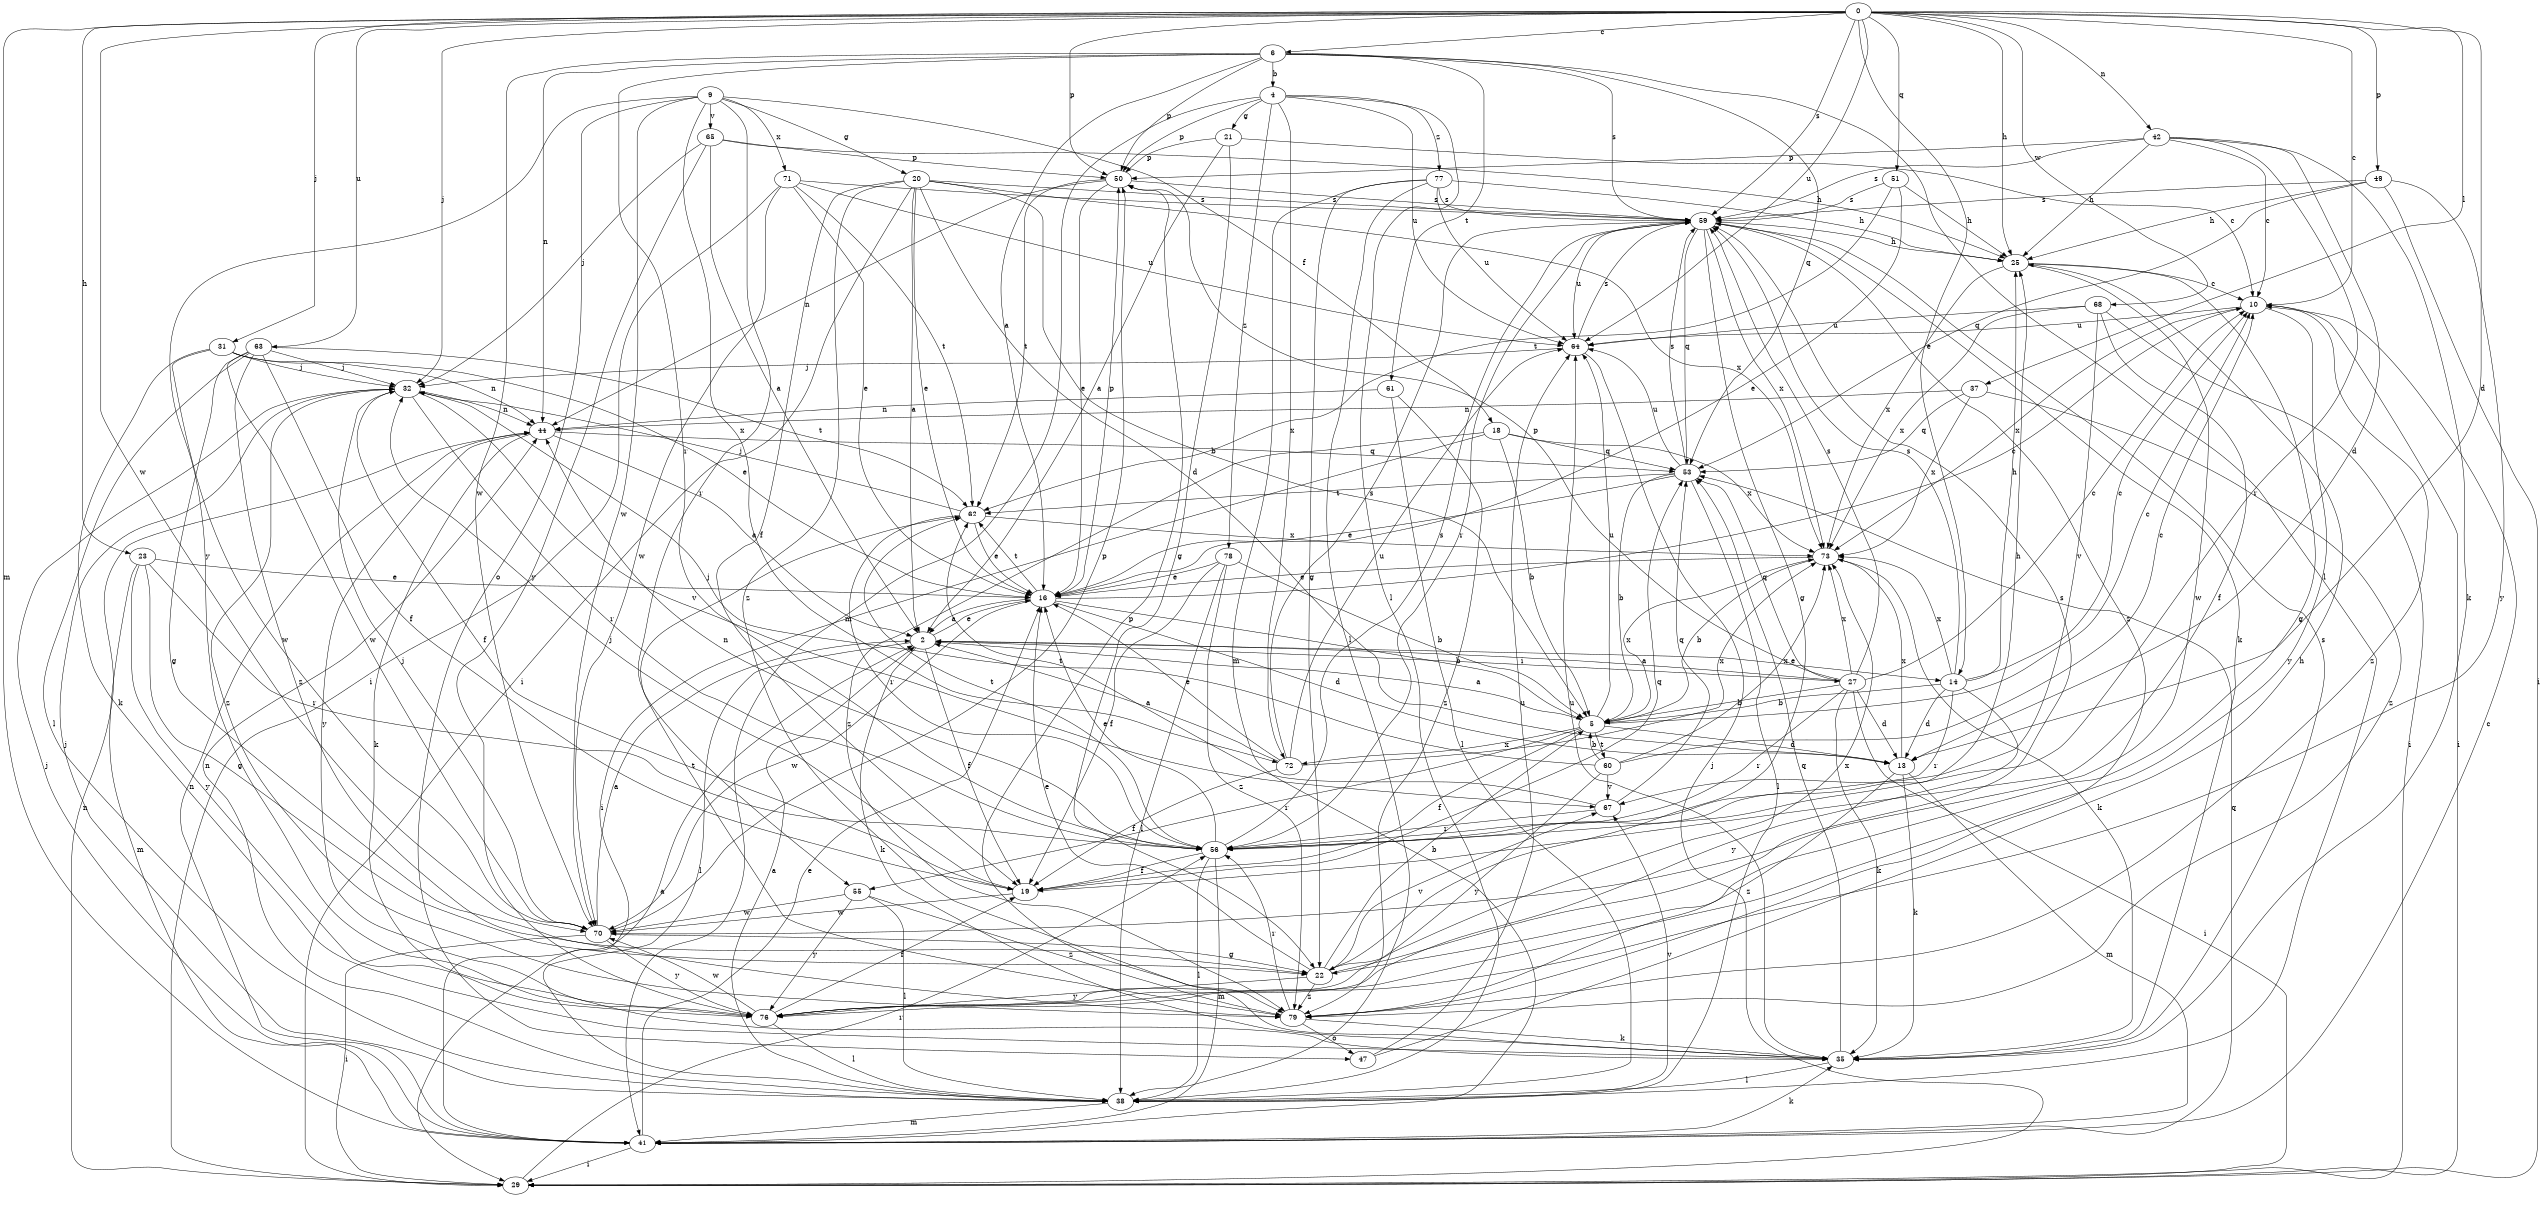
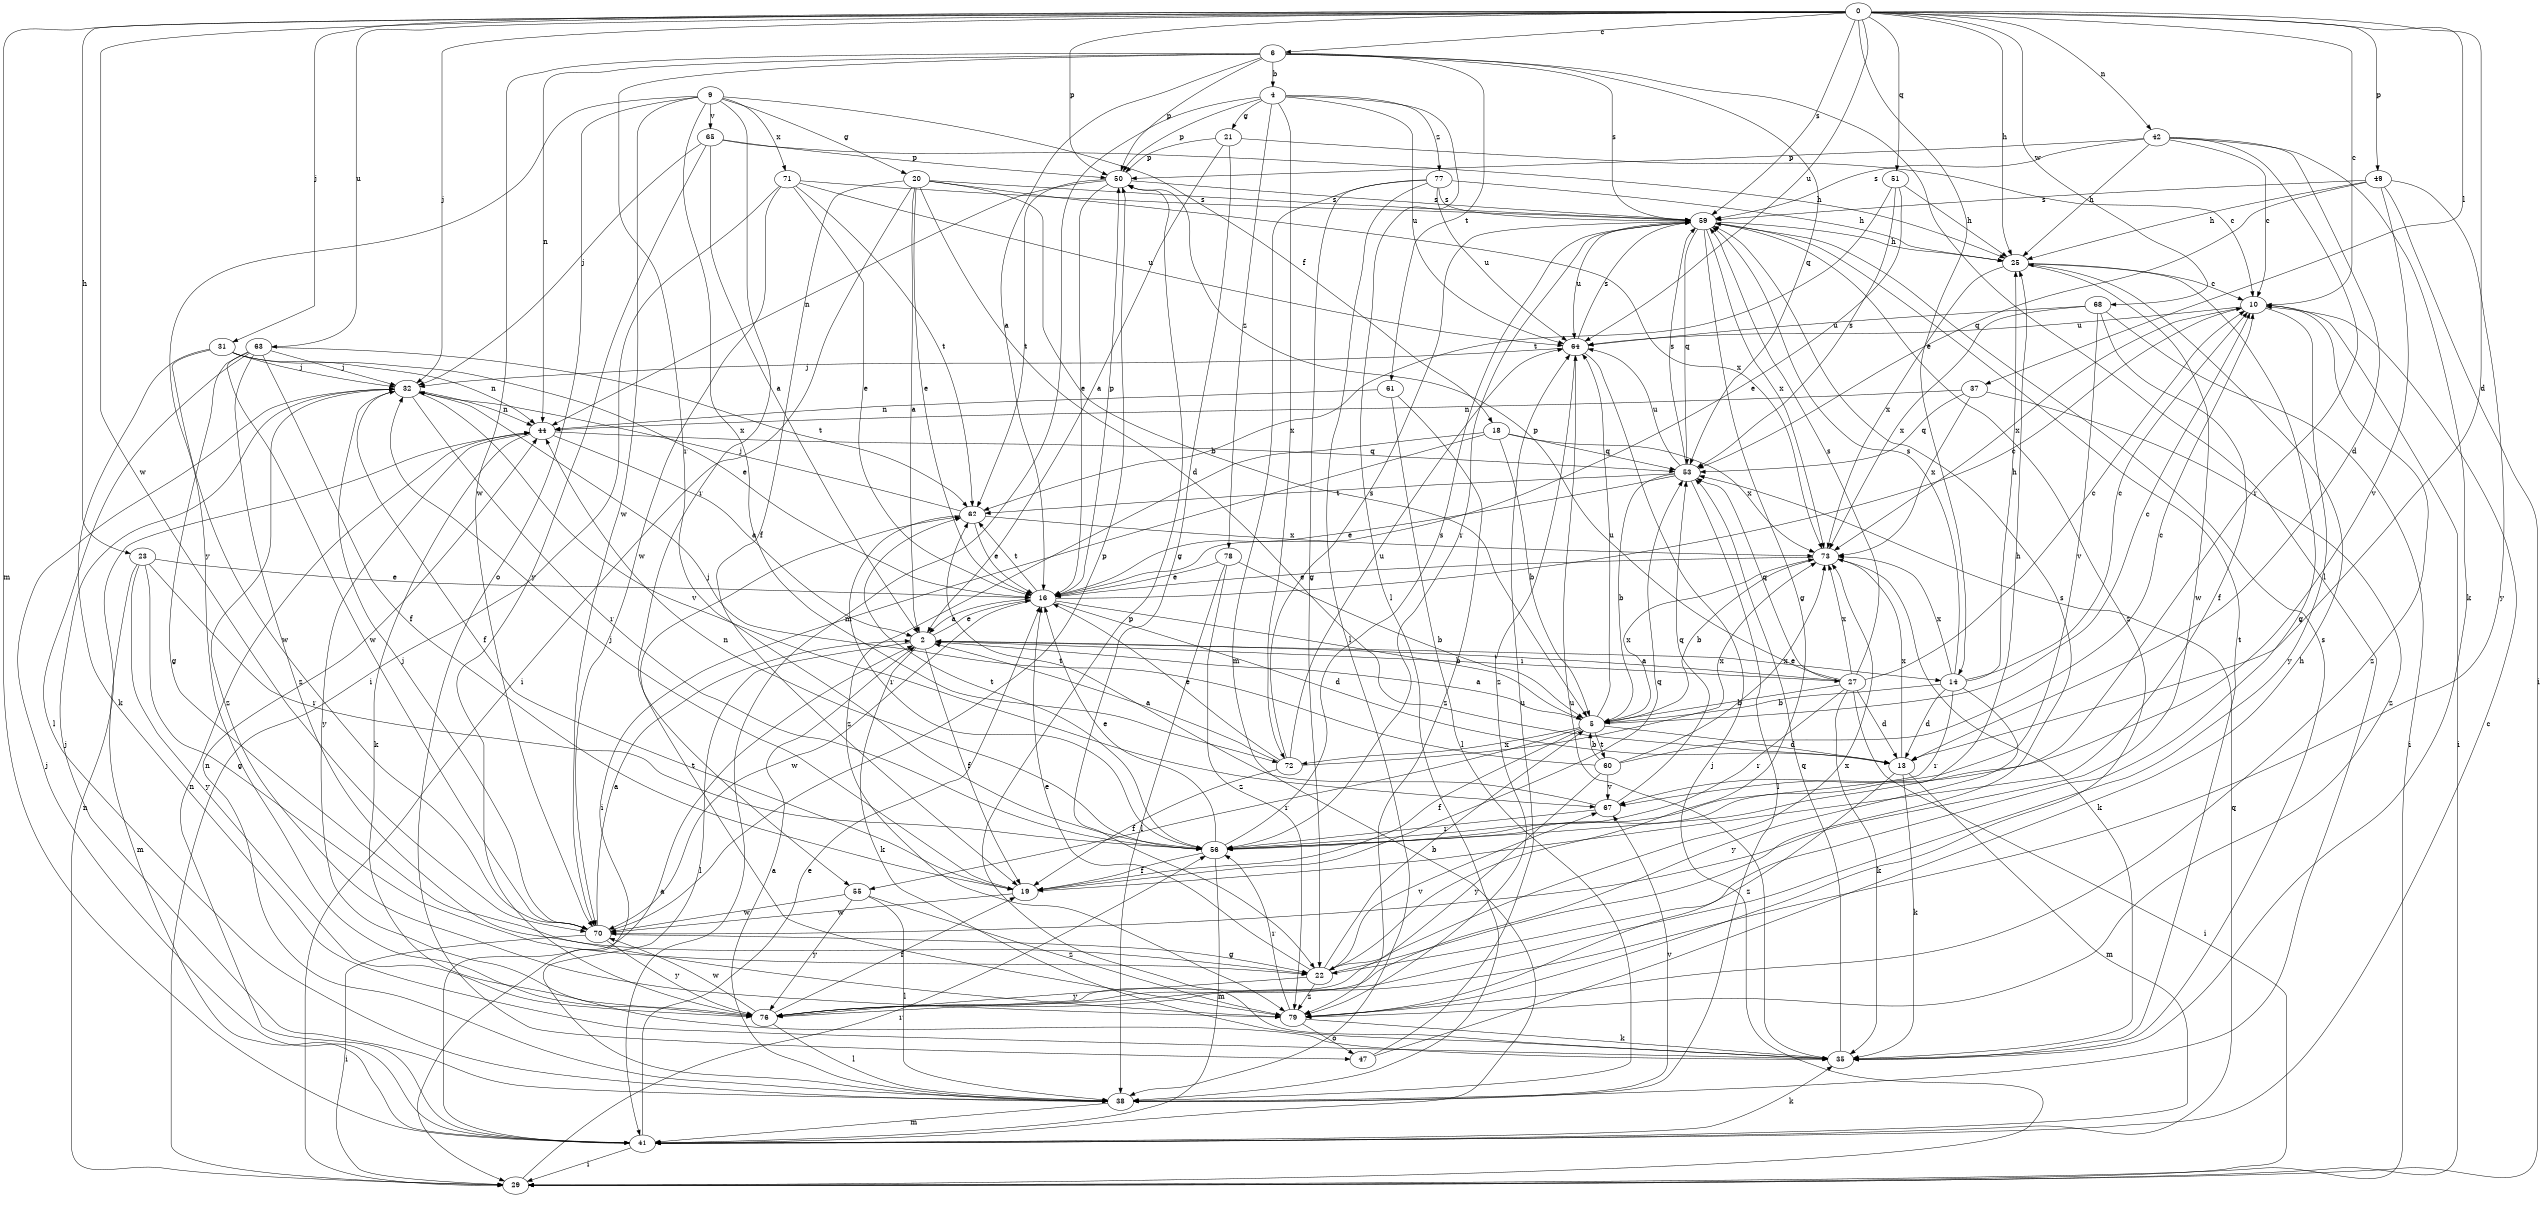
(1838, 204) -> (1832, 349)
(2240, 641) -> (2240, 641)
none -> (2196, 697)
(1113, 707) -> none
(774, 709) -> (1499, 732)
(1198, 976) -> none
(1657, 1087) -> none
